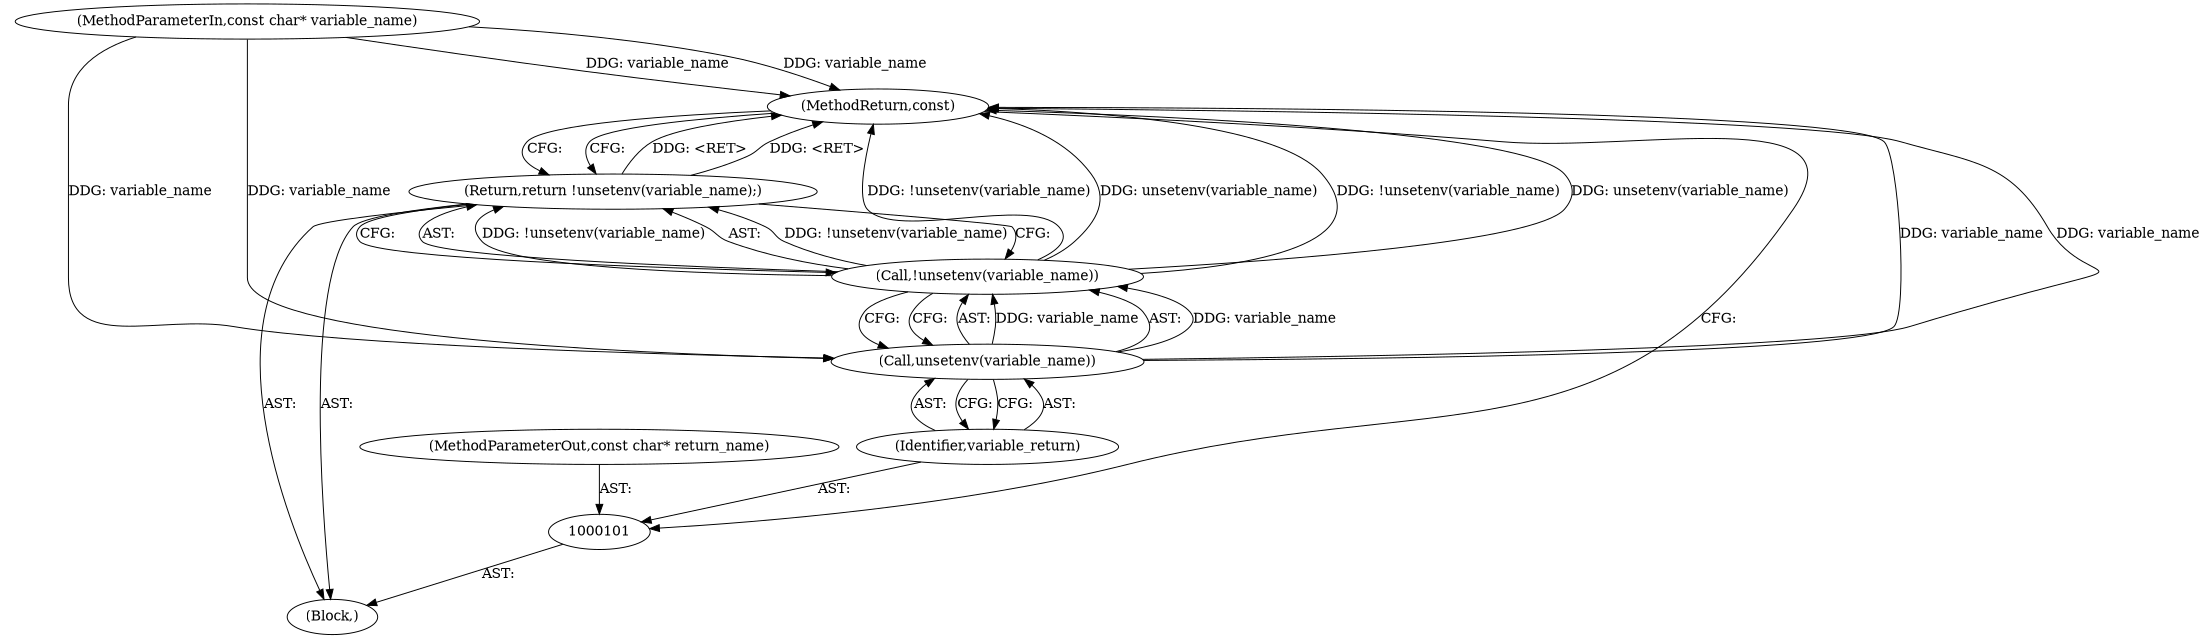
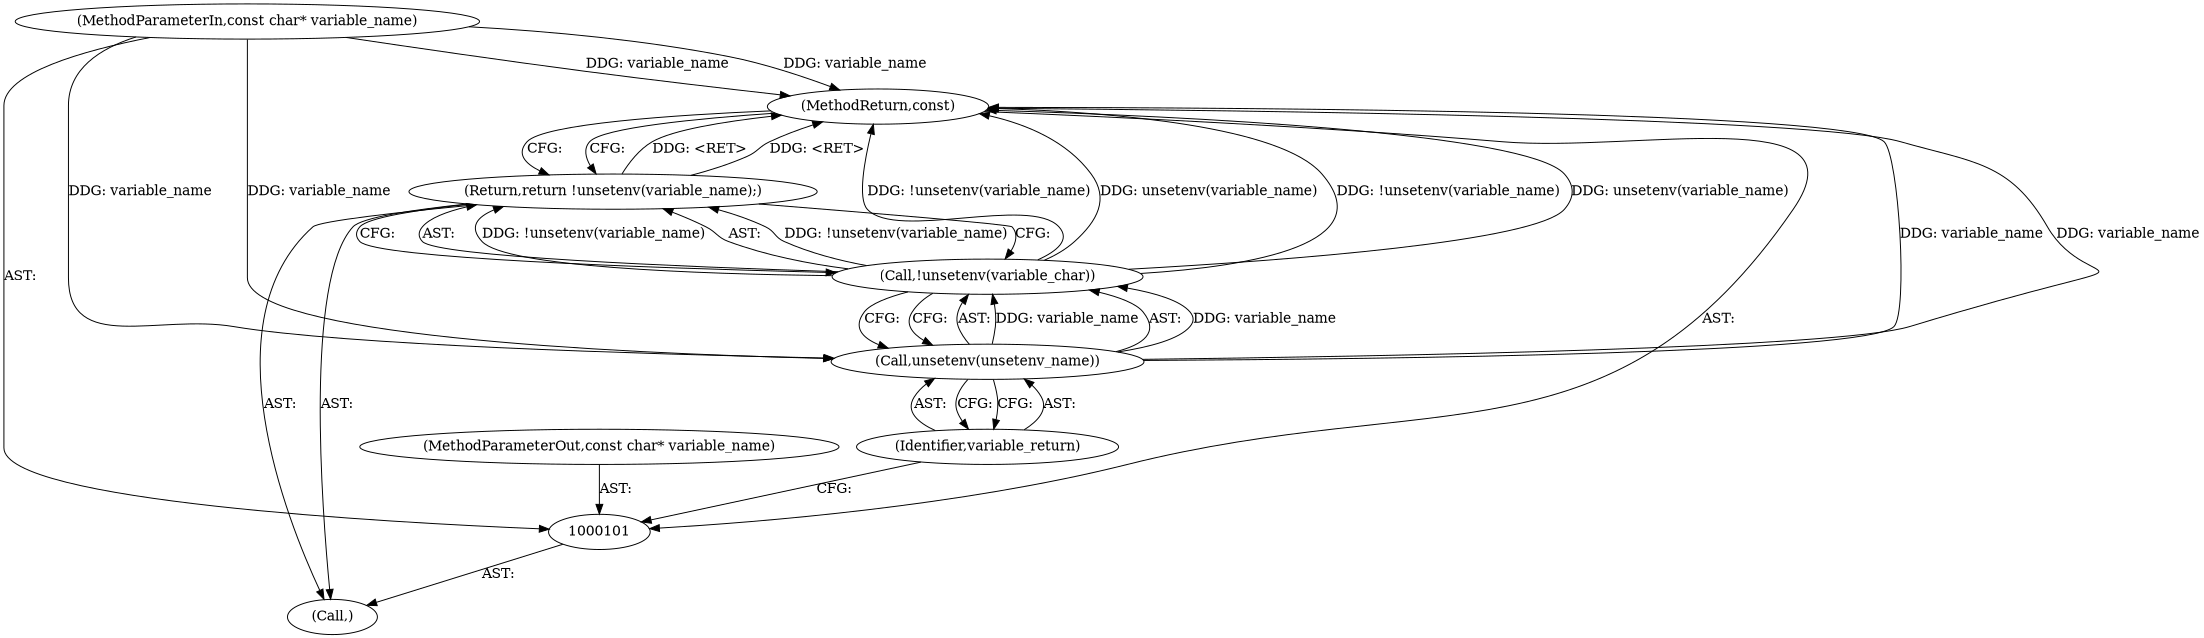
(988, 277) -> (988, 277)
(1721, 319) -> (1721, 319)
(988, 362) -> (988, 362)
(599, 447) -> (599, 447)
none -> (17, 462)
(836, 489) -> (836, 489)
(332, 617) -> (332, 617)
